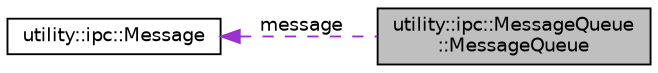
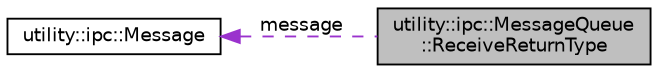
(514, 36) -> (514, 36)
